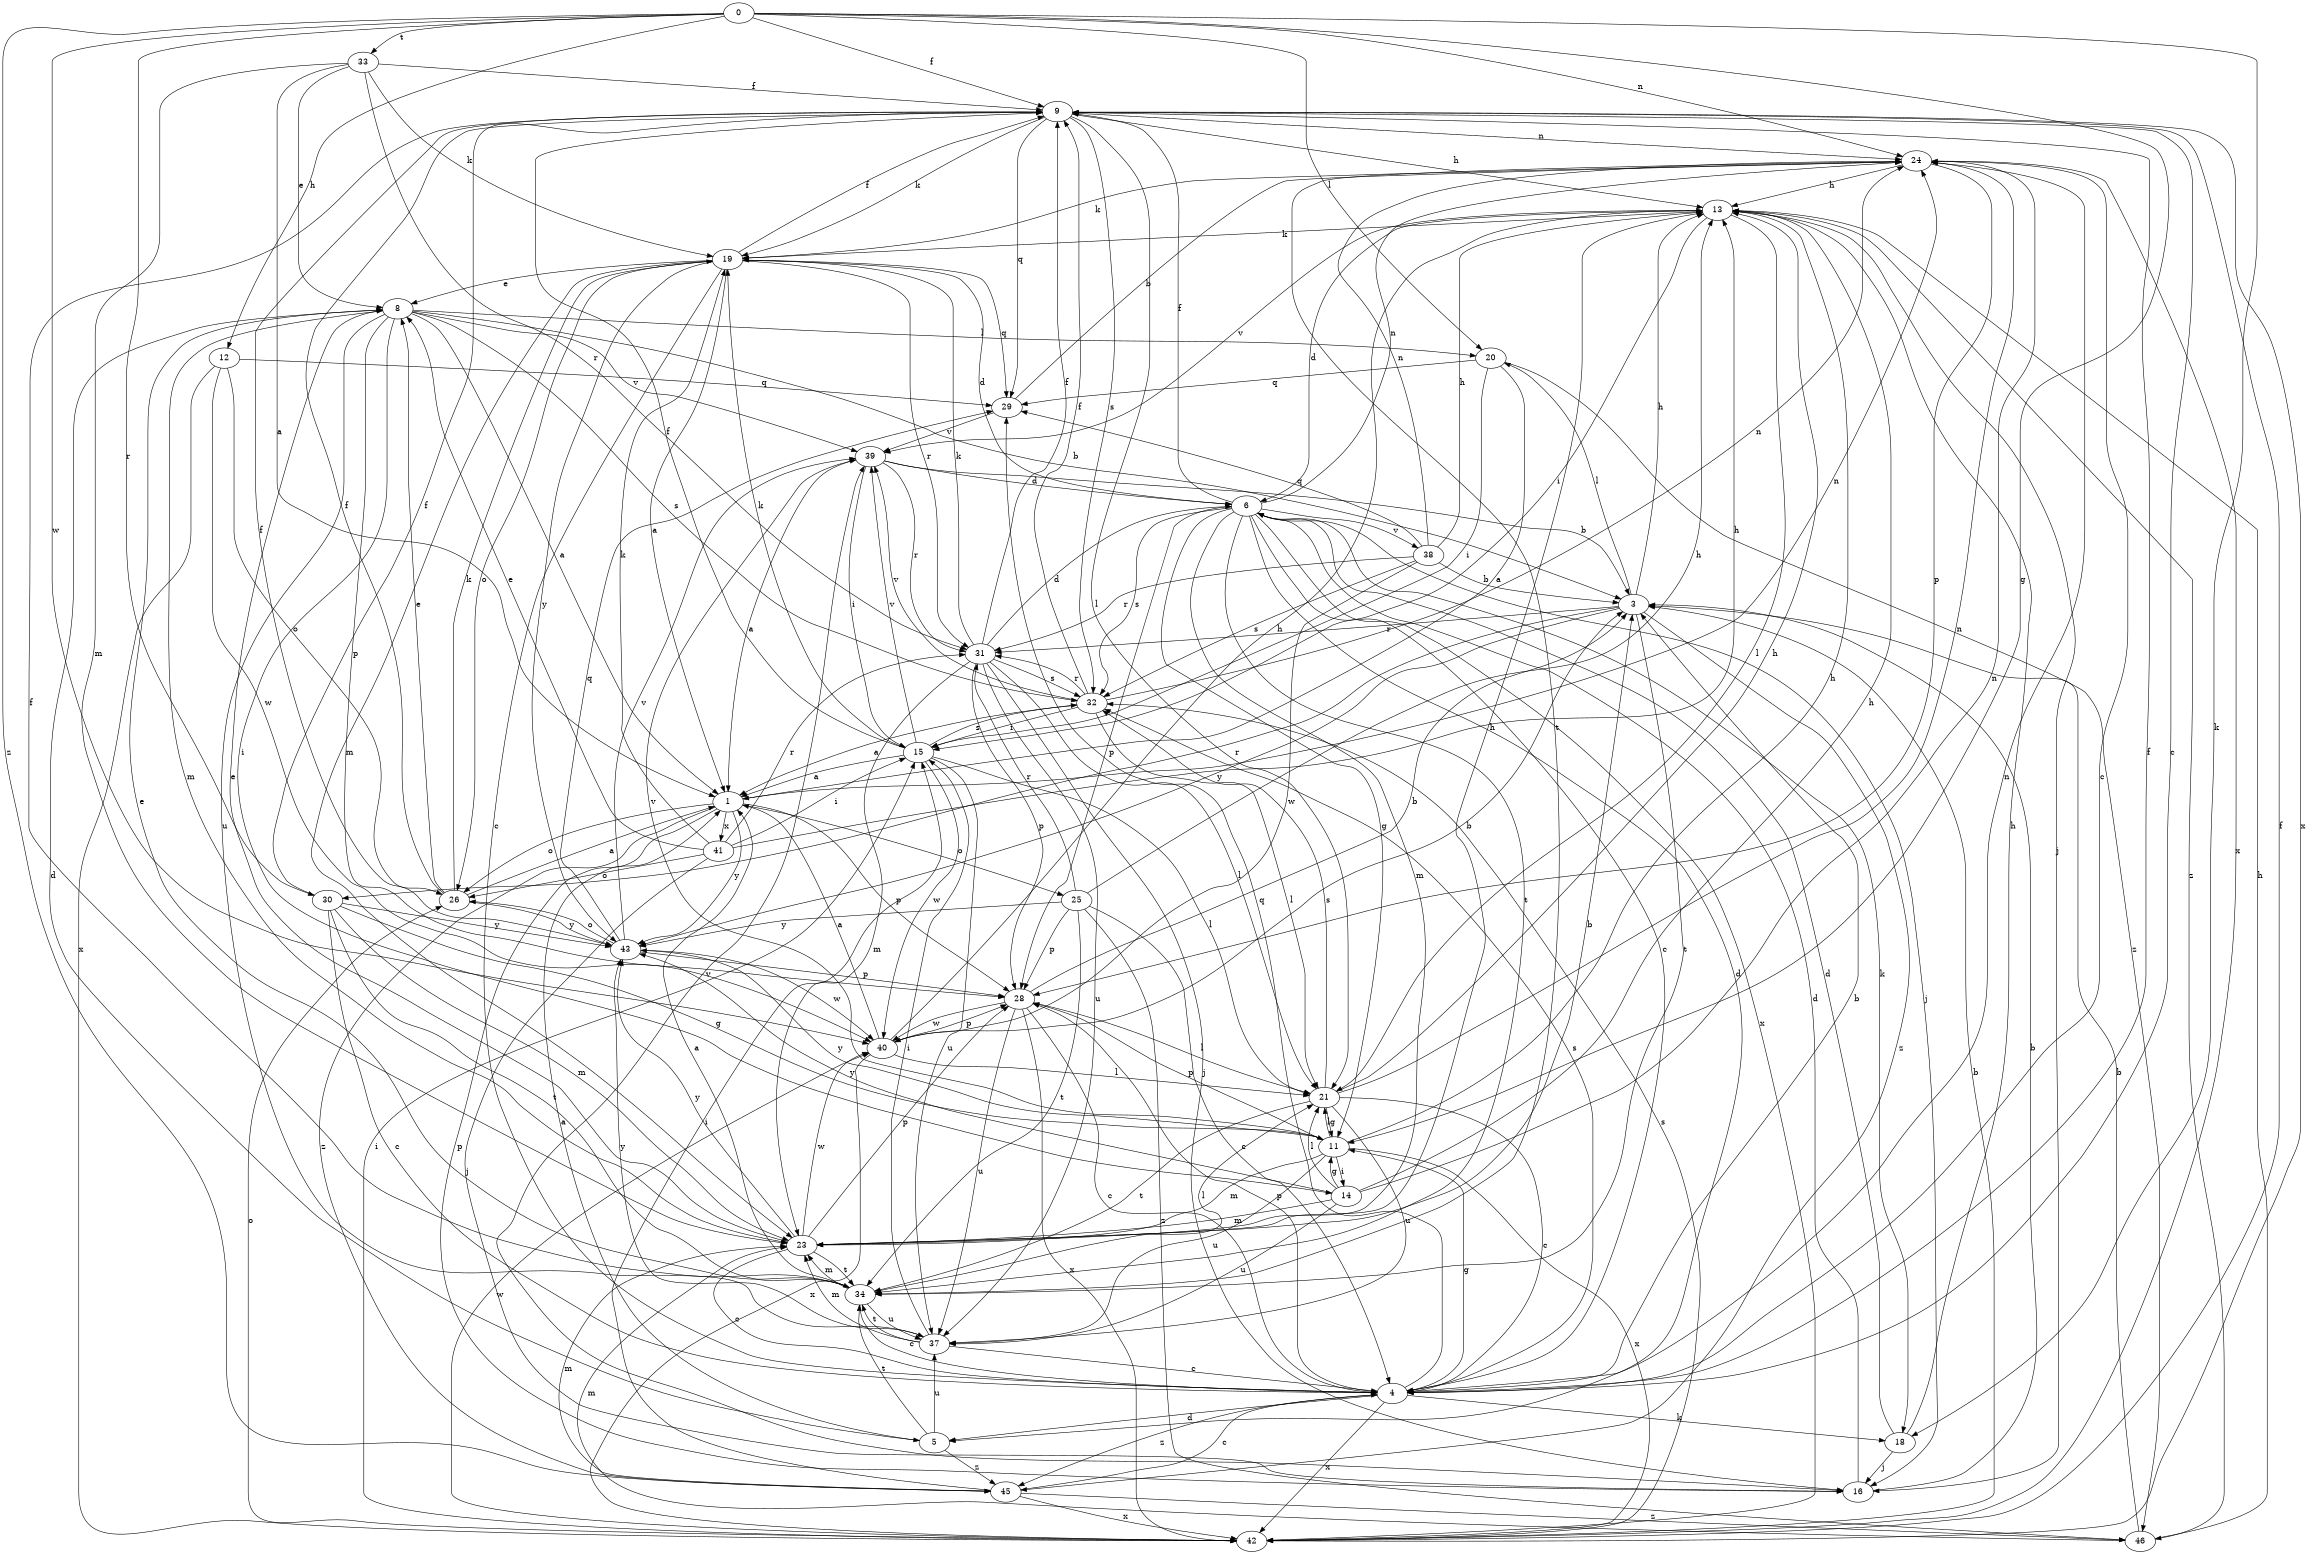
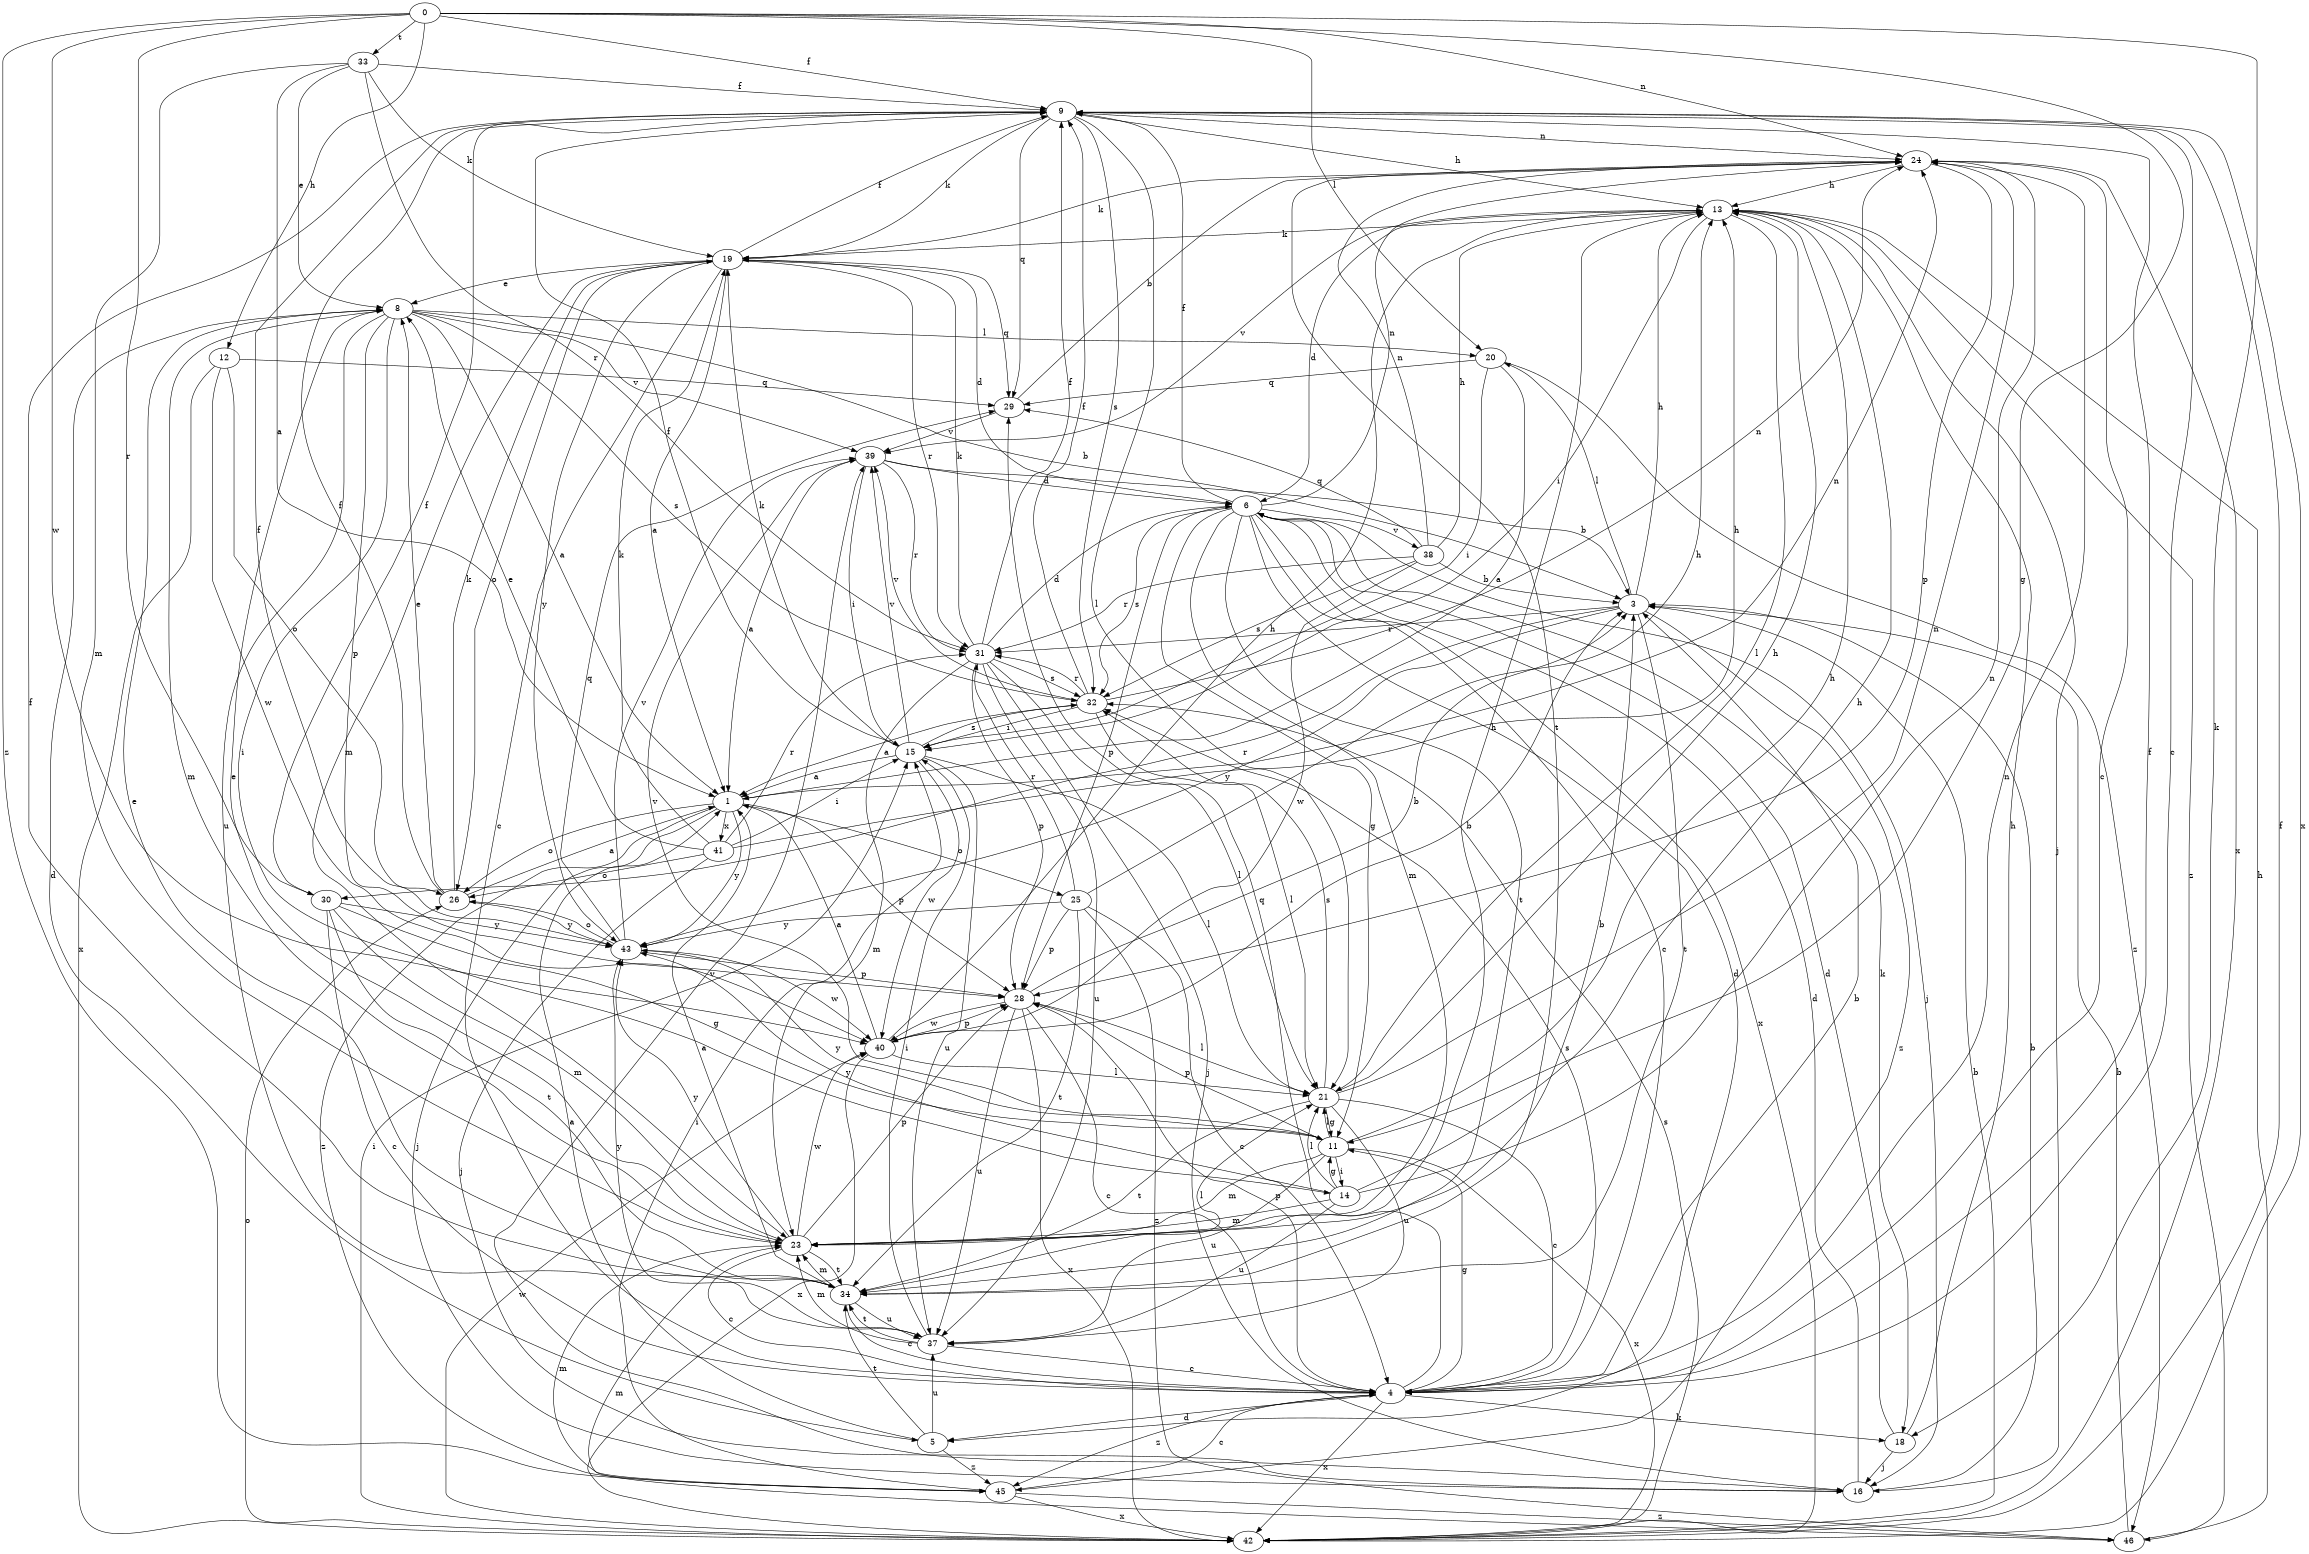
(460, 1147) -> (418, 1147)
